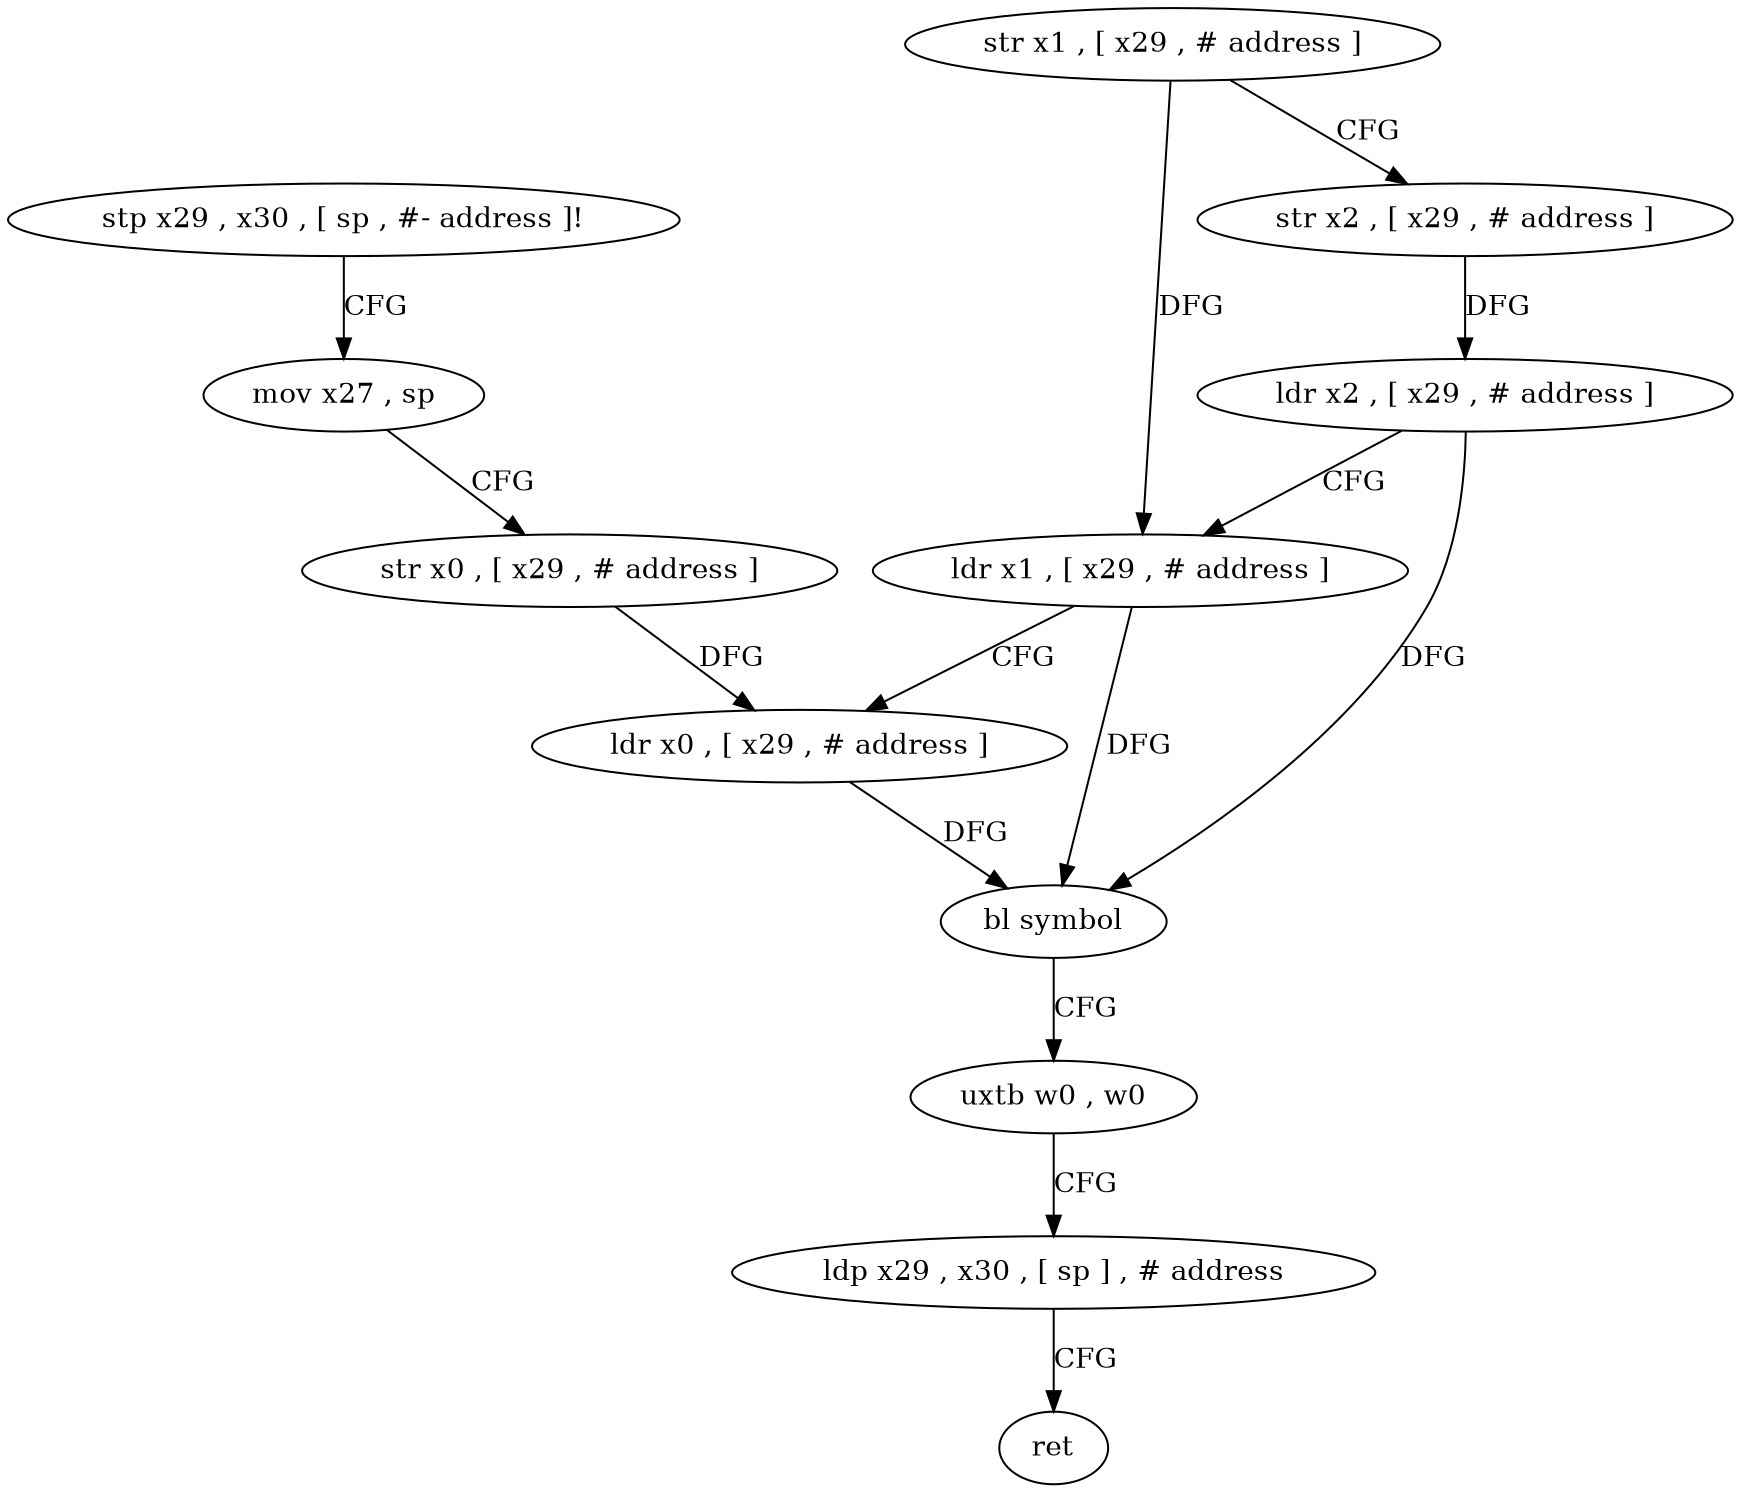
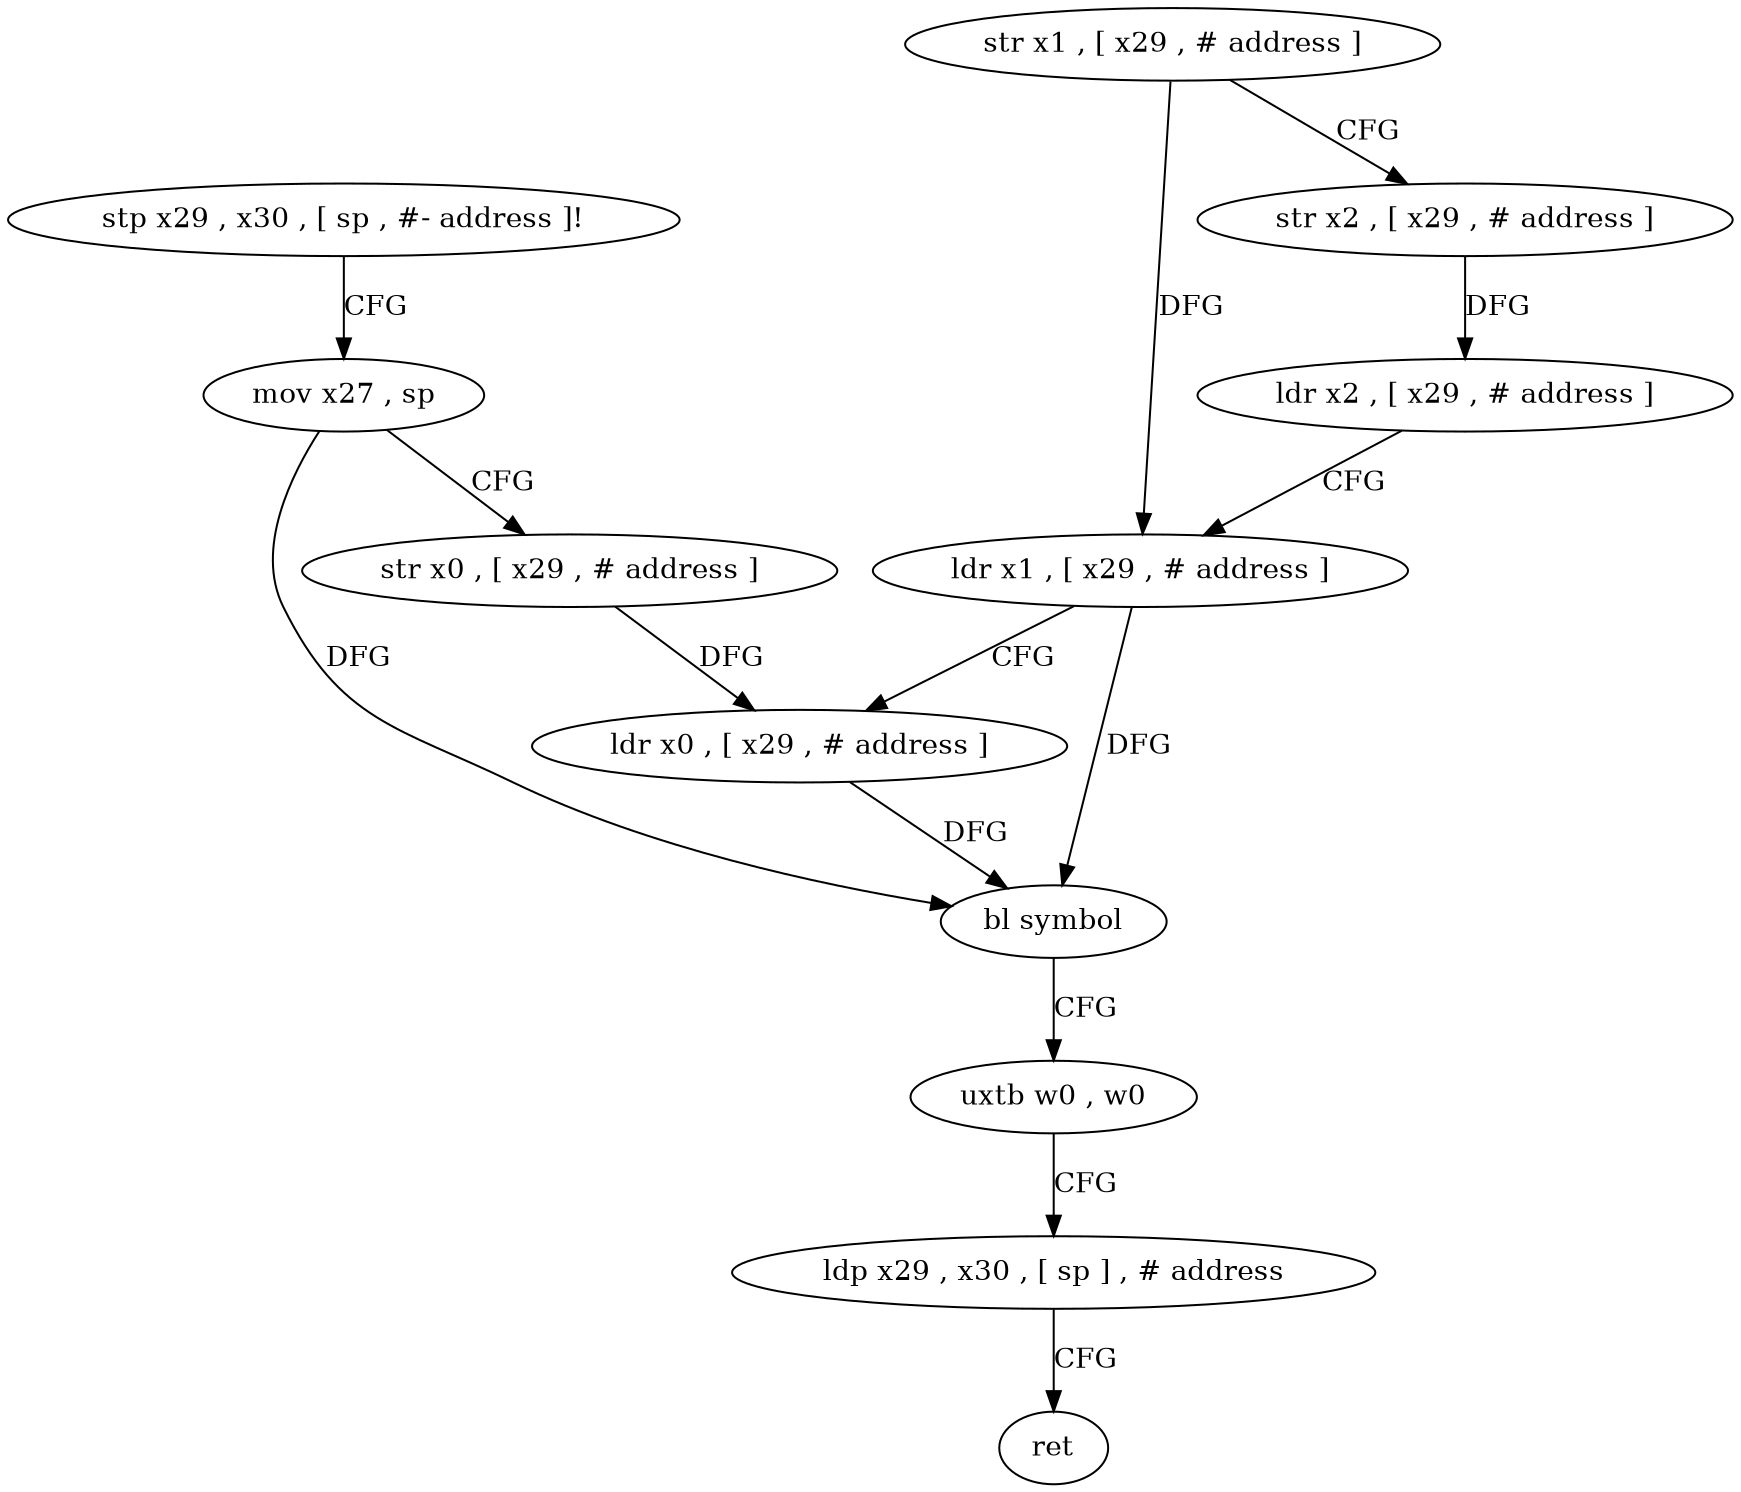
(1359, 698) -> (491, 772)
